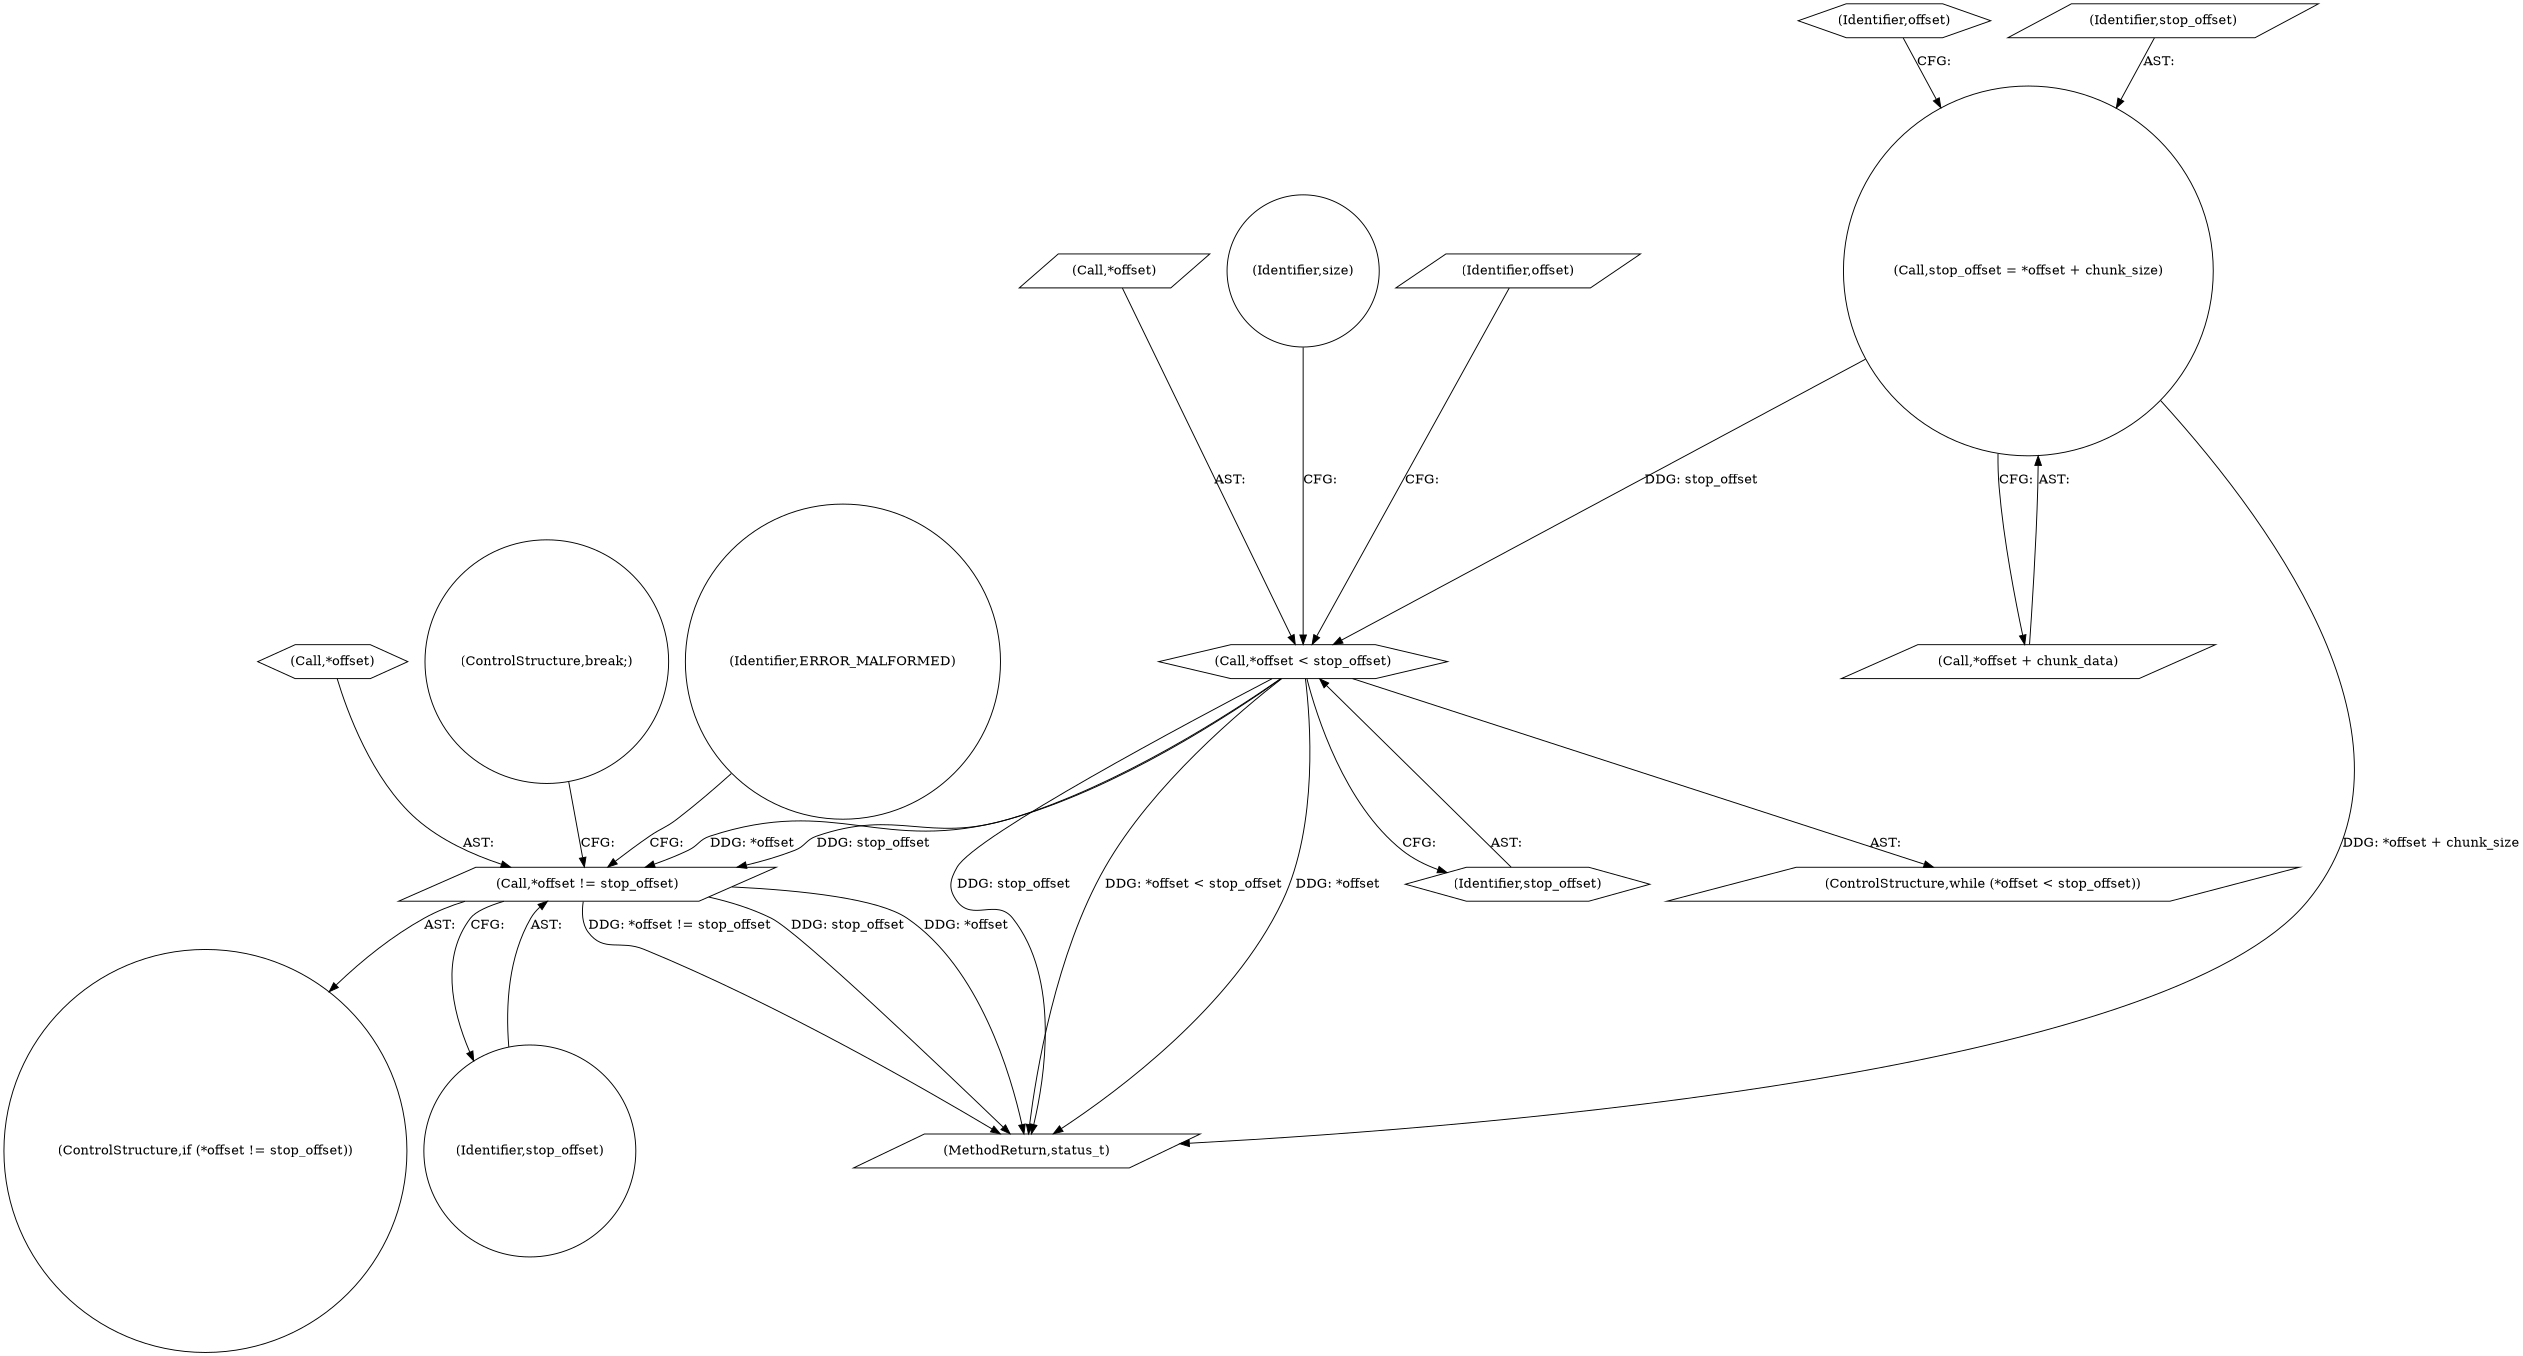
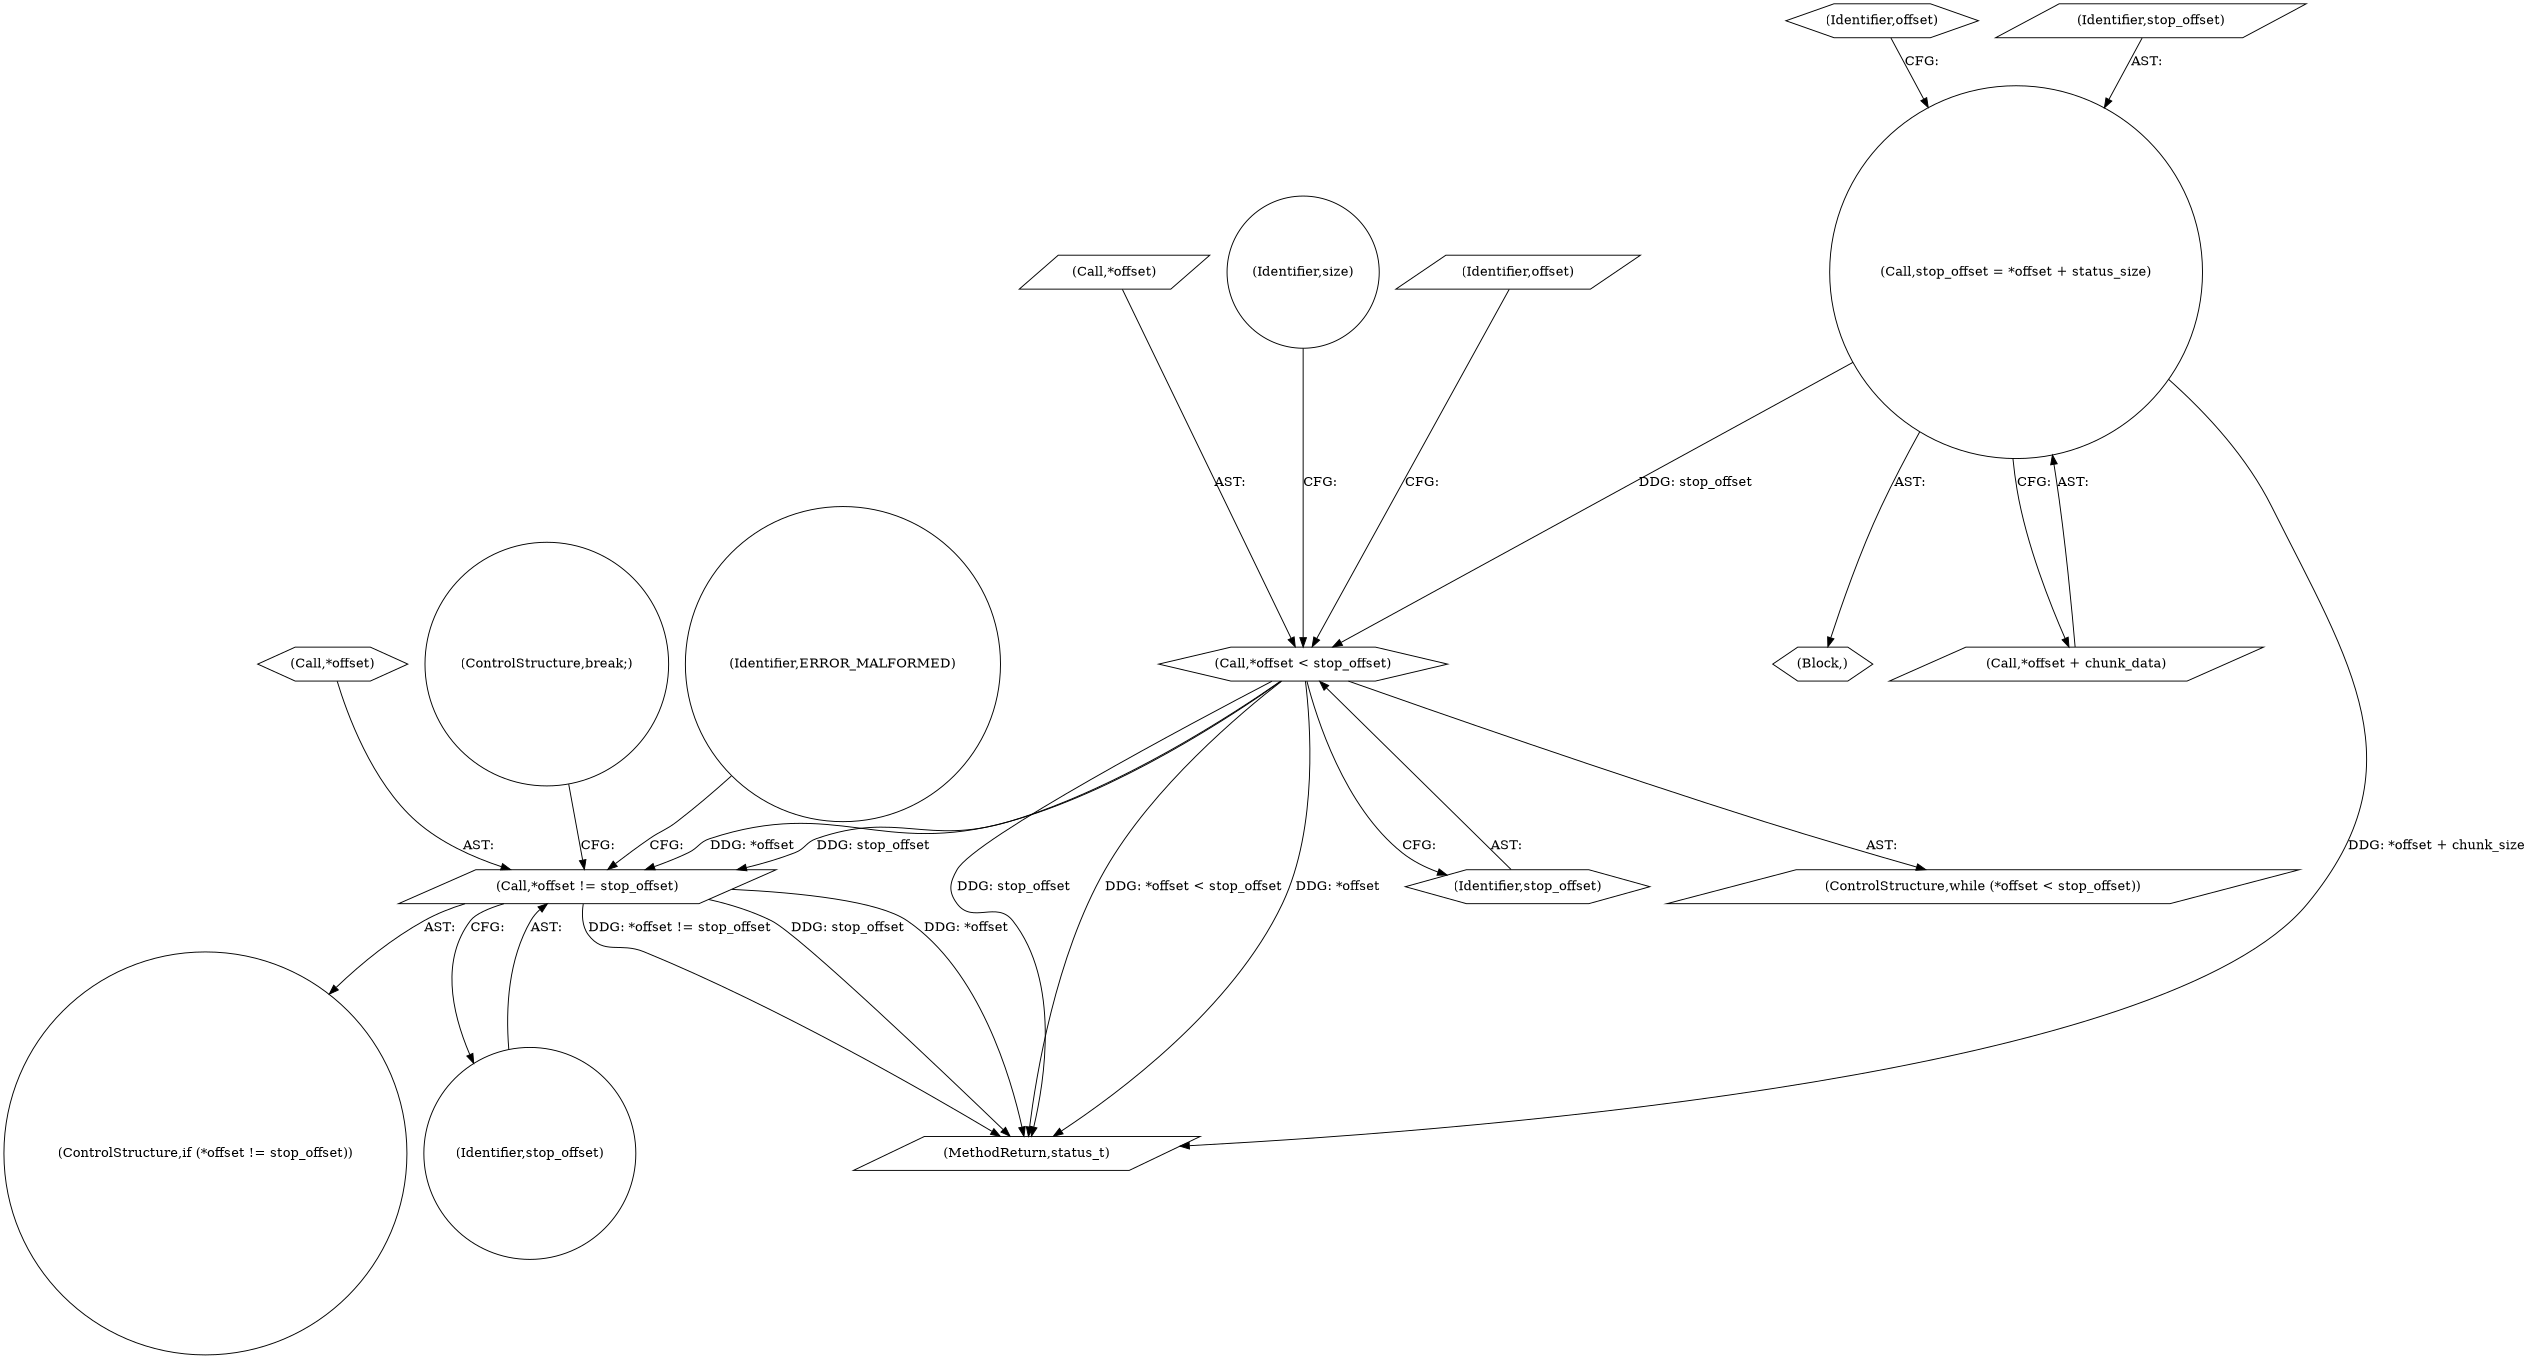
(2028, 271) -> (2016, 272)
none -> (1823, 664)
